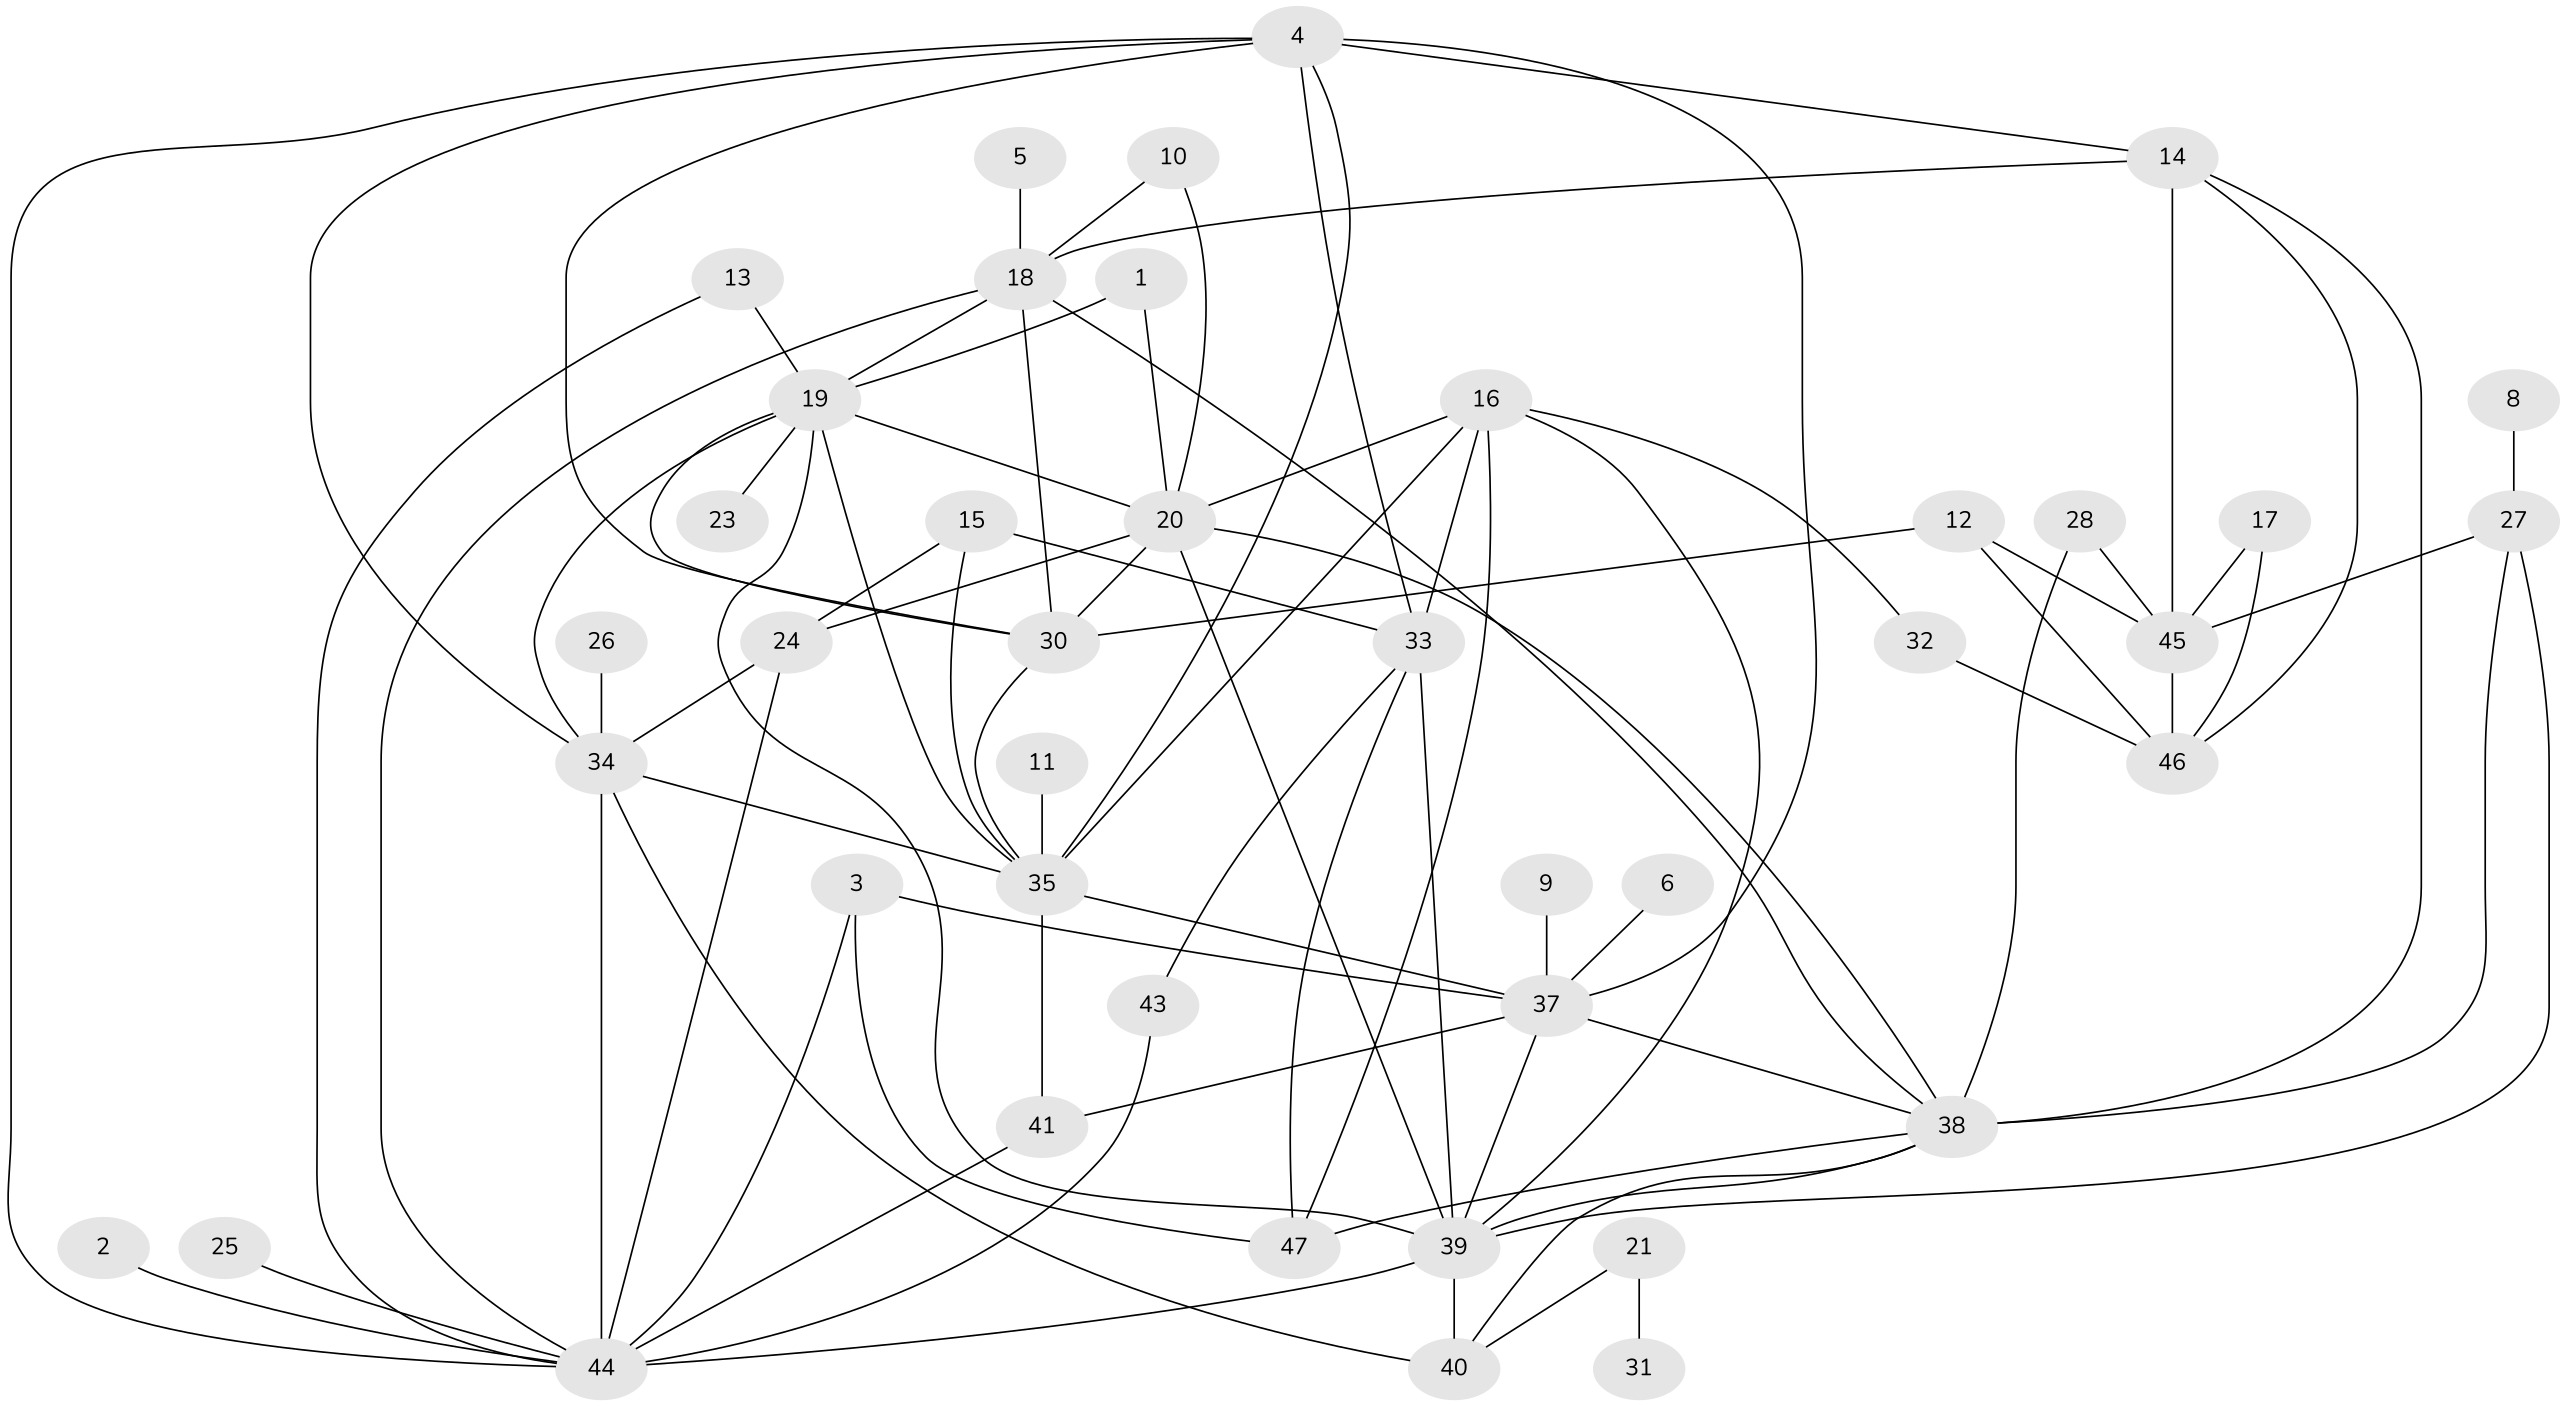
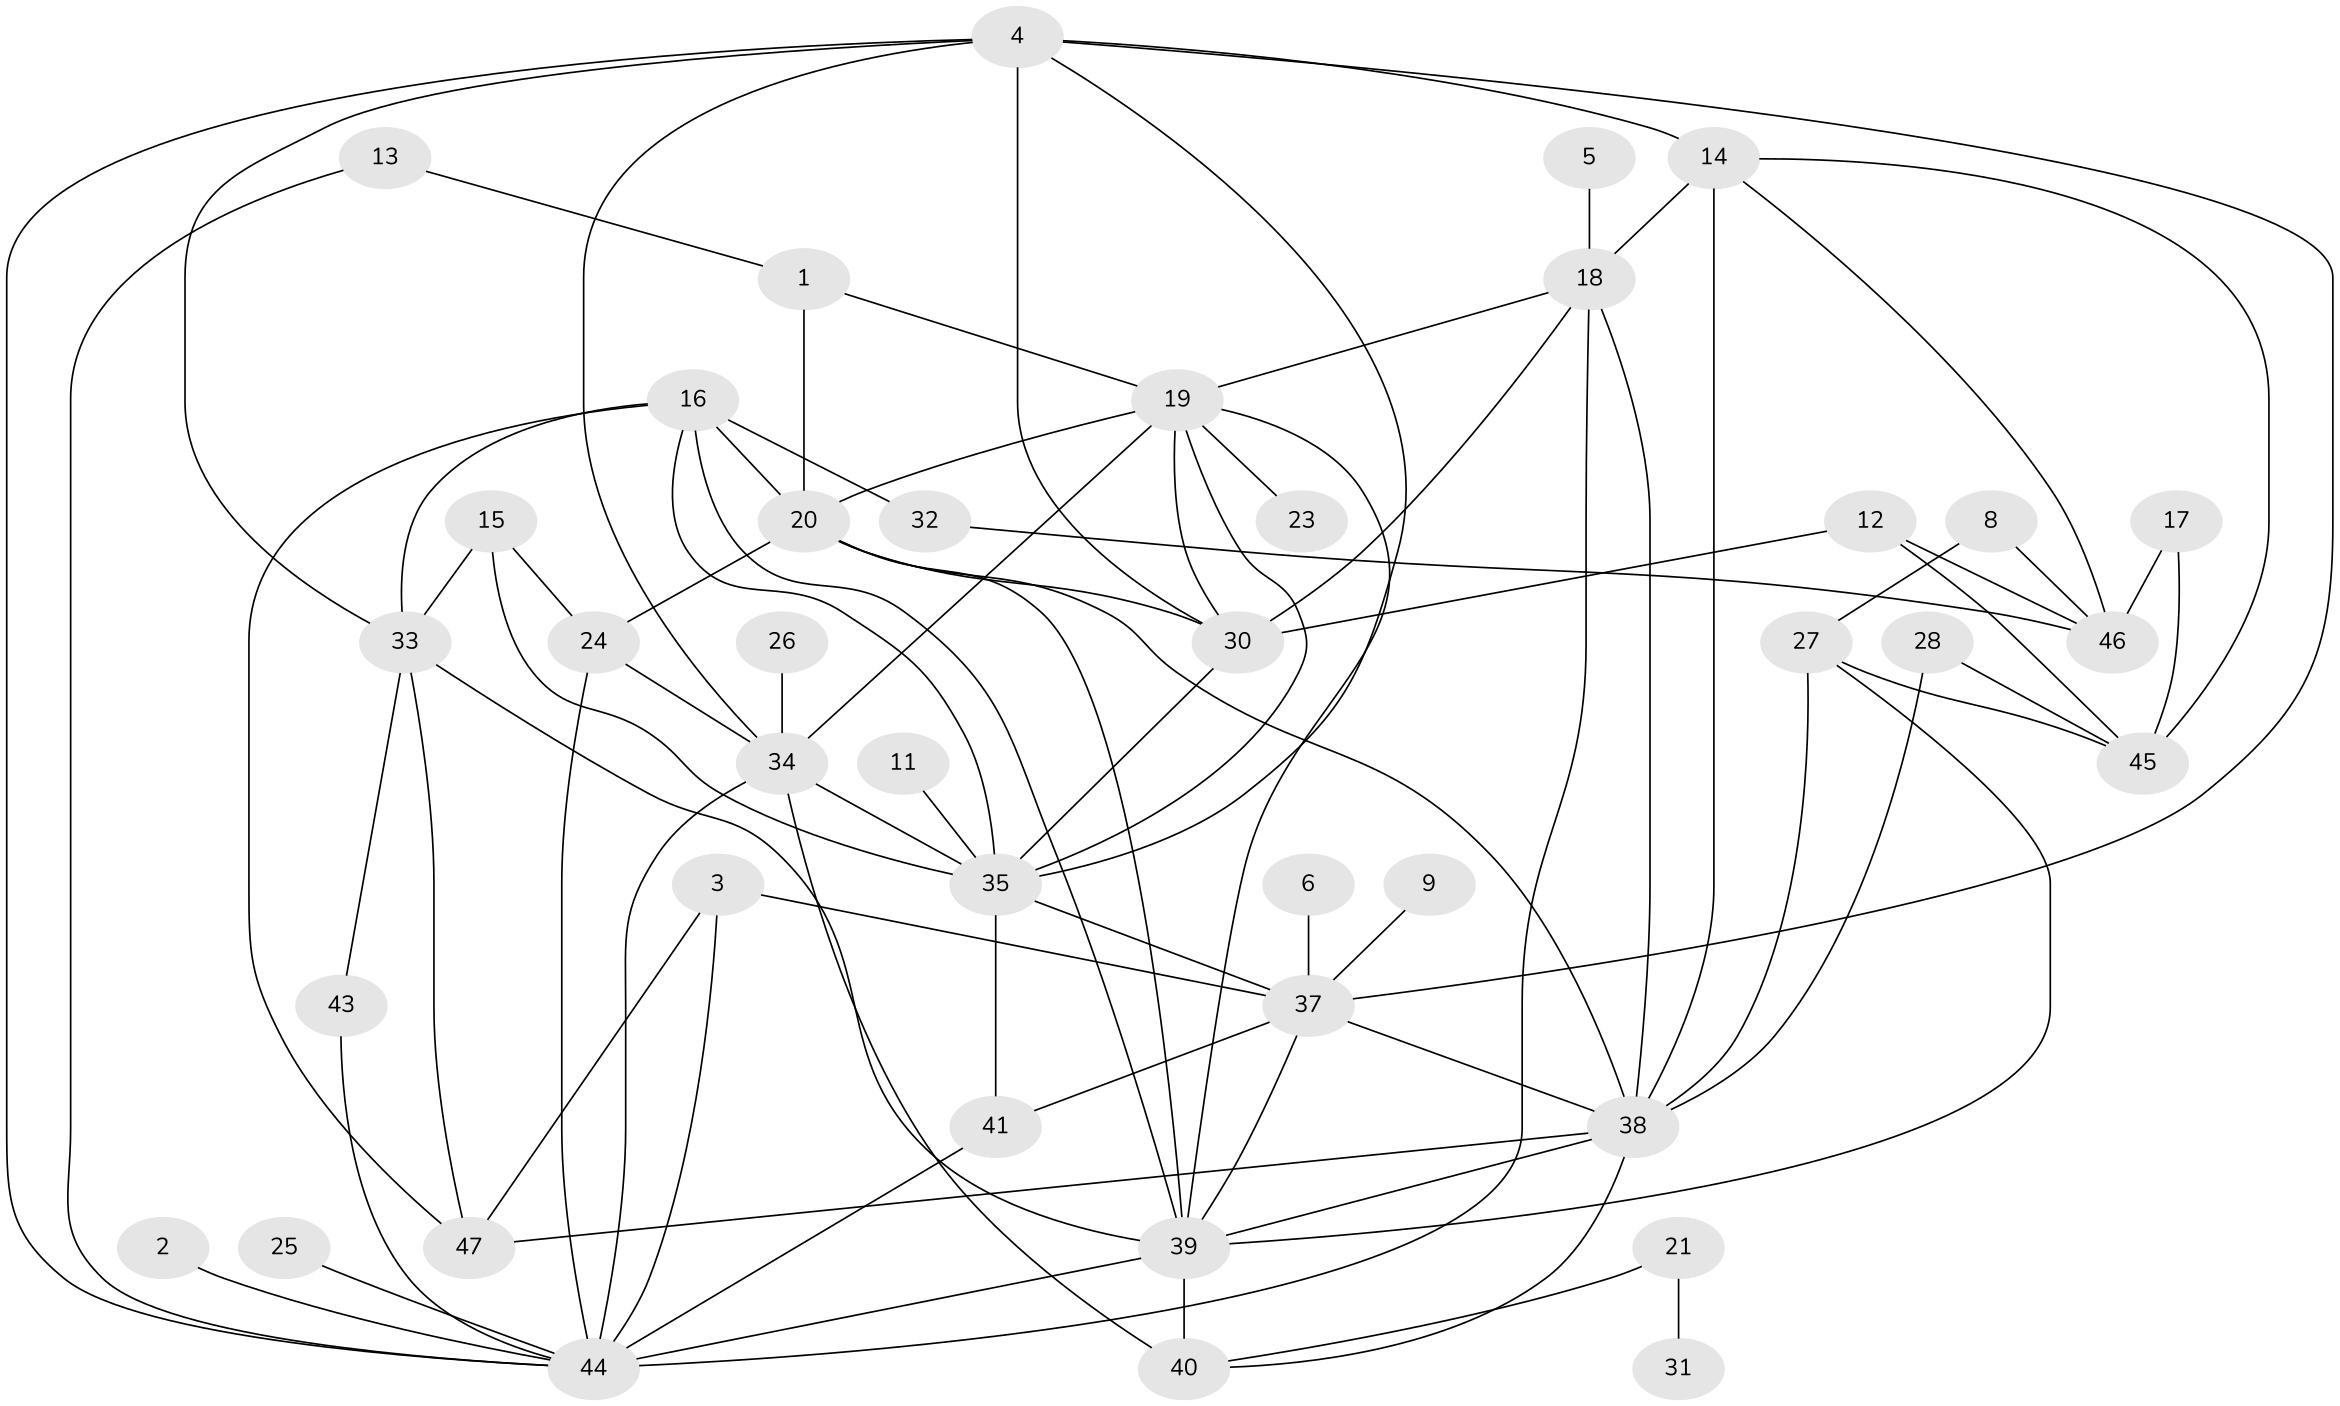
(1173, 158) -> none
(776, 340) -> (578, 214)
(2172, 703) -> (2052, 582)
